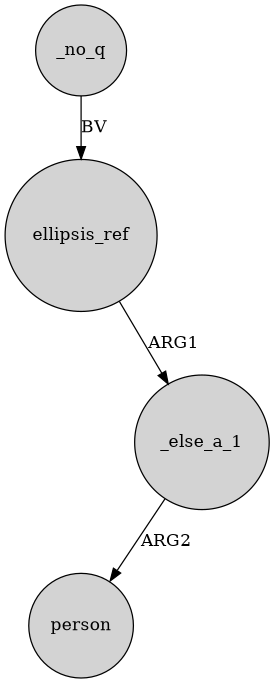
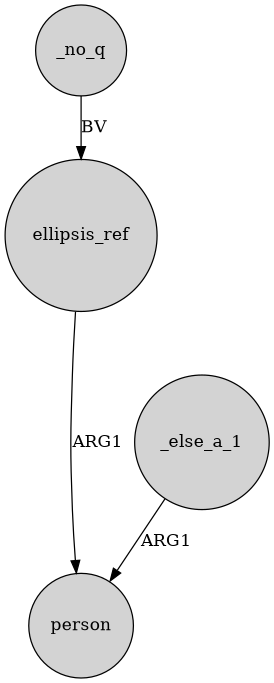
(141, 337) -> (71, 436)
(166, 541) -> (166, 541)
